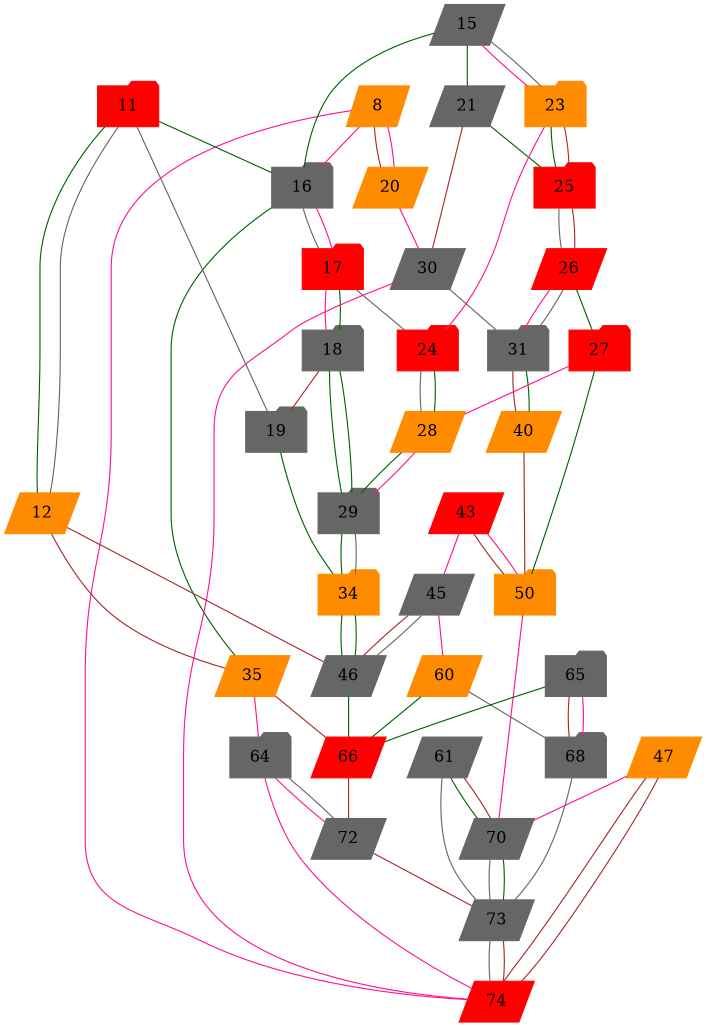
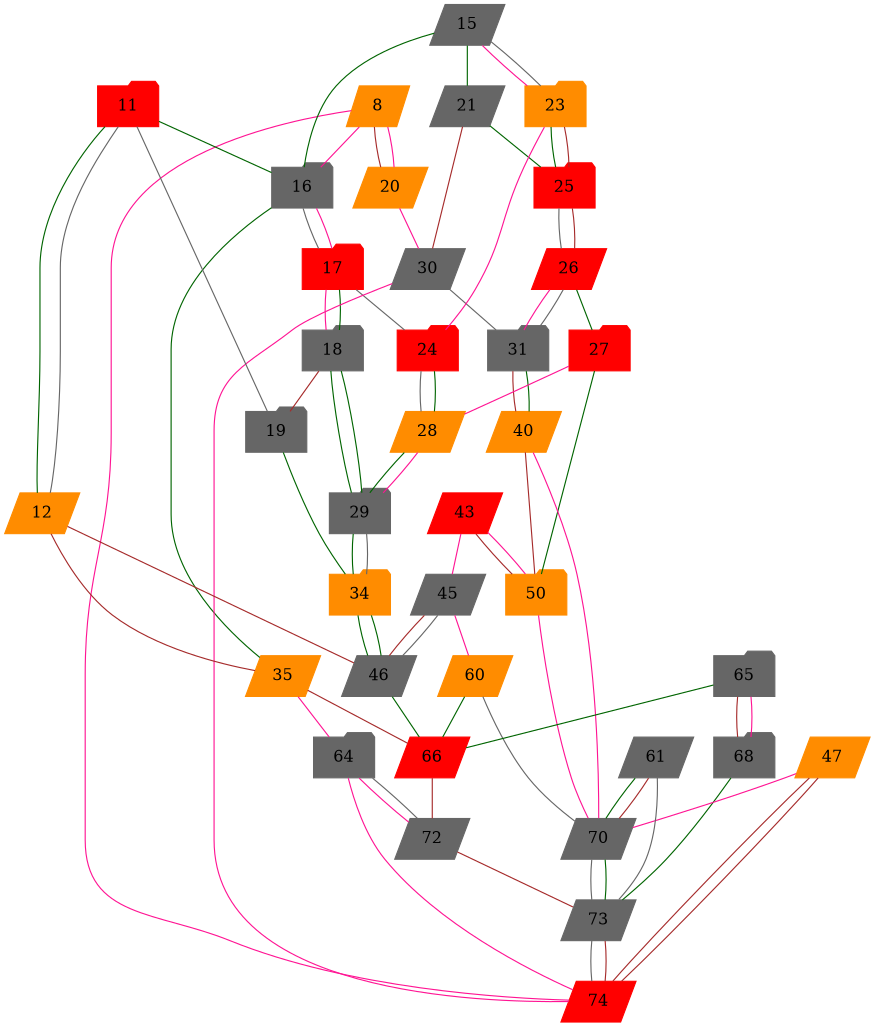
none -> (587, 631)
(503, 712) -> (520, 766)
(552, 843) -> (681, 843)
